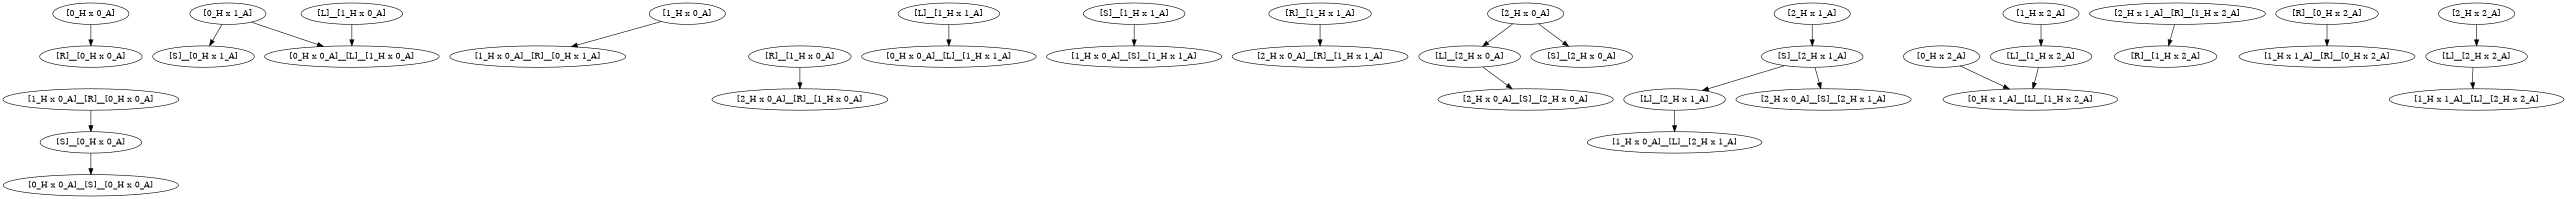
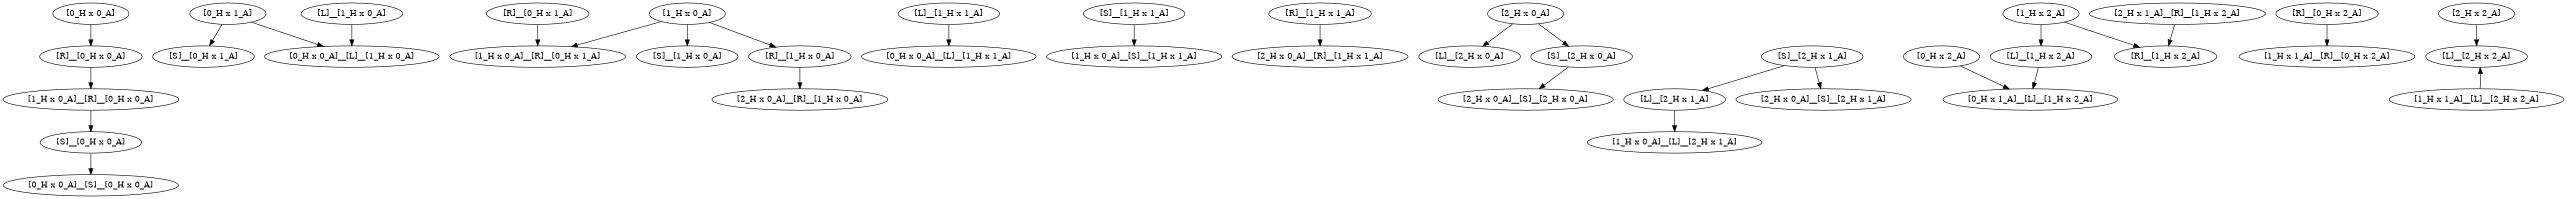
none -> (538, 14)
(1812, 14) -> none
none -> (740, 34)
none -> (2099, 34)
none -> (687, 57)
none -> (91, 75)
(2473, 75) -> (2481, 81)
(1495, 76) -> (1556, 76)
